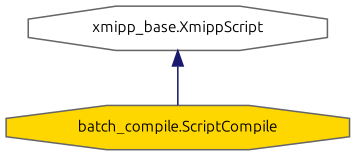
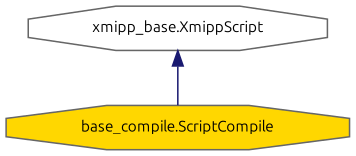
(178, 128) -> (178, 128)
